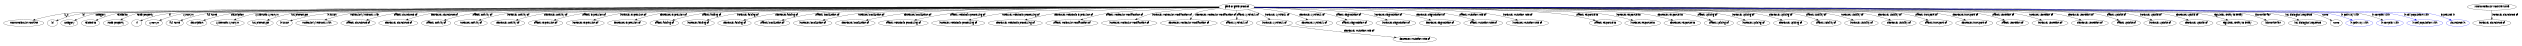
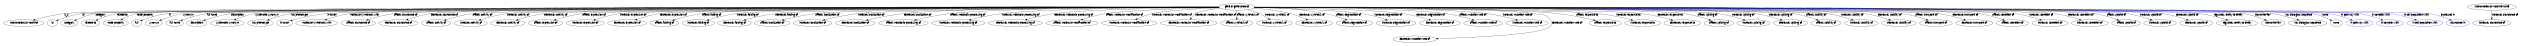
(1818, 9) -> (1818, 9)
(1074, 15) -> (1074, 15)
(137, 23) -> (137, 23)
(1341, 32) -> (1526, 13)
